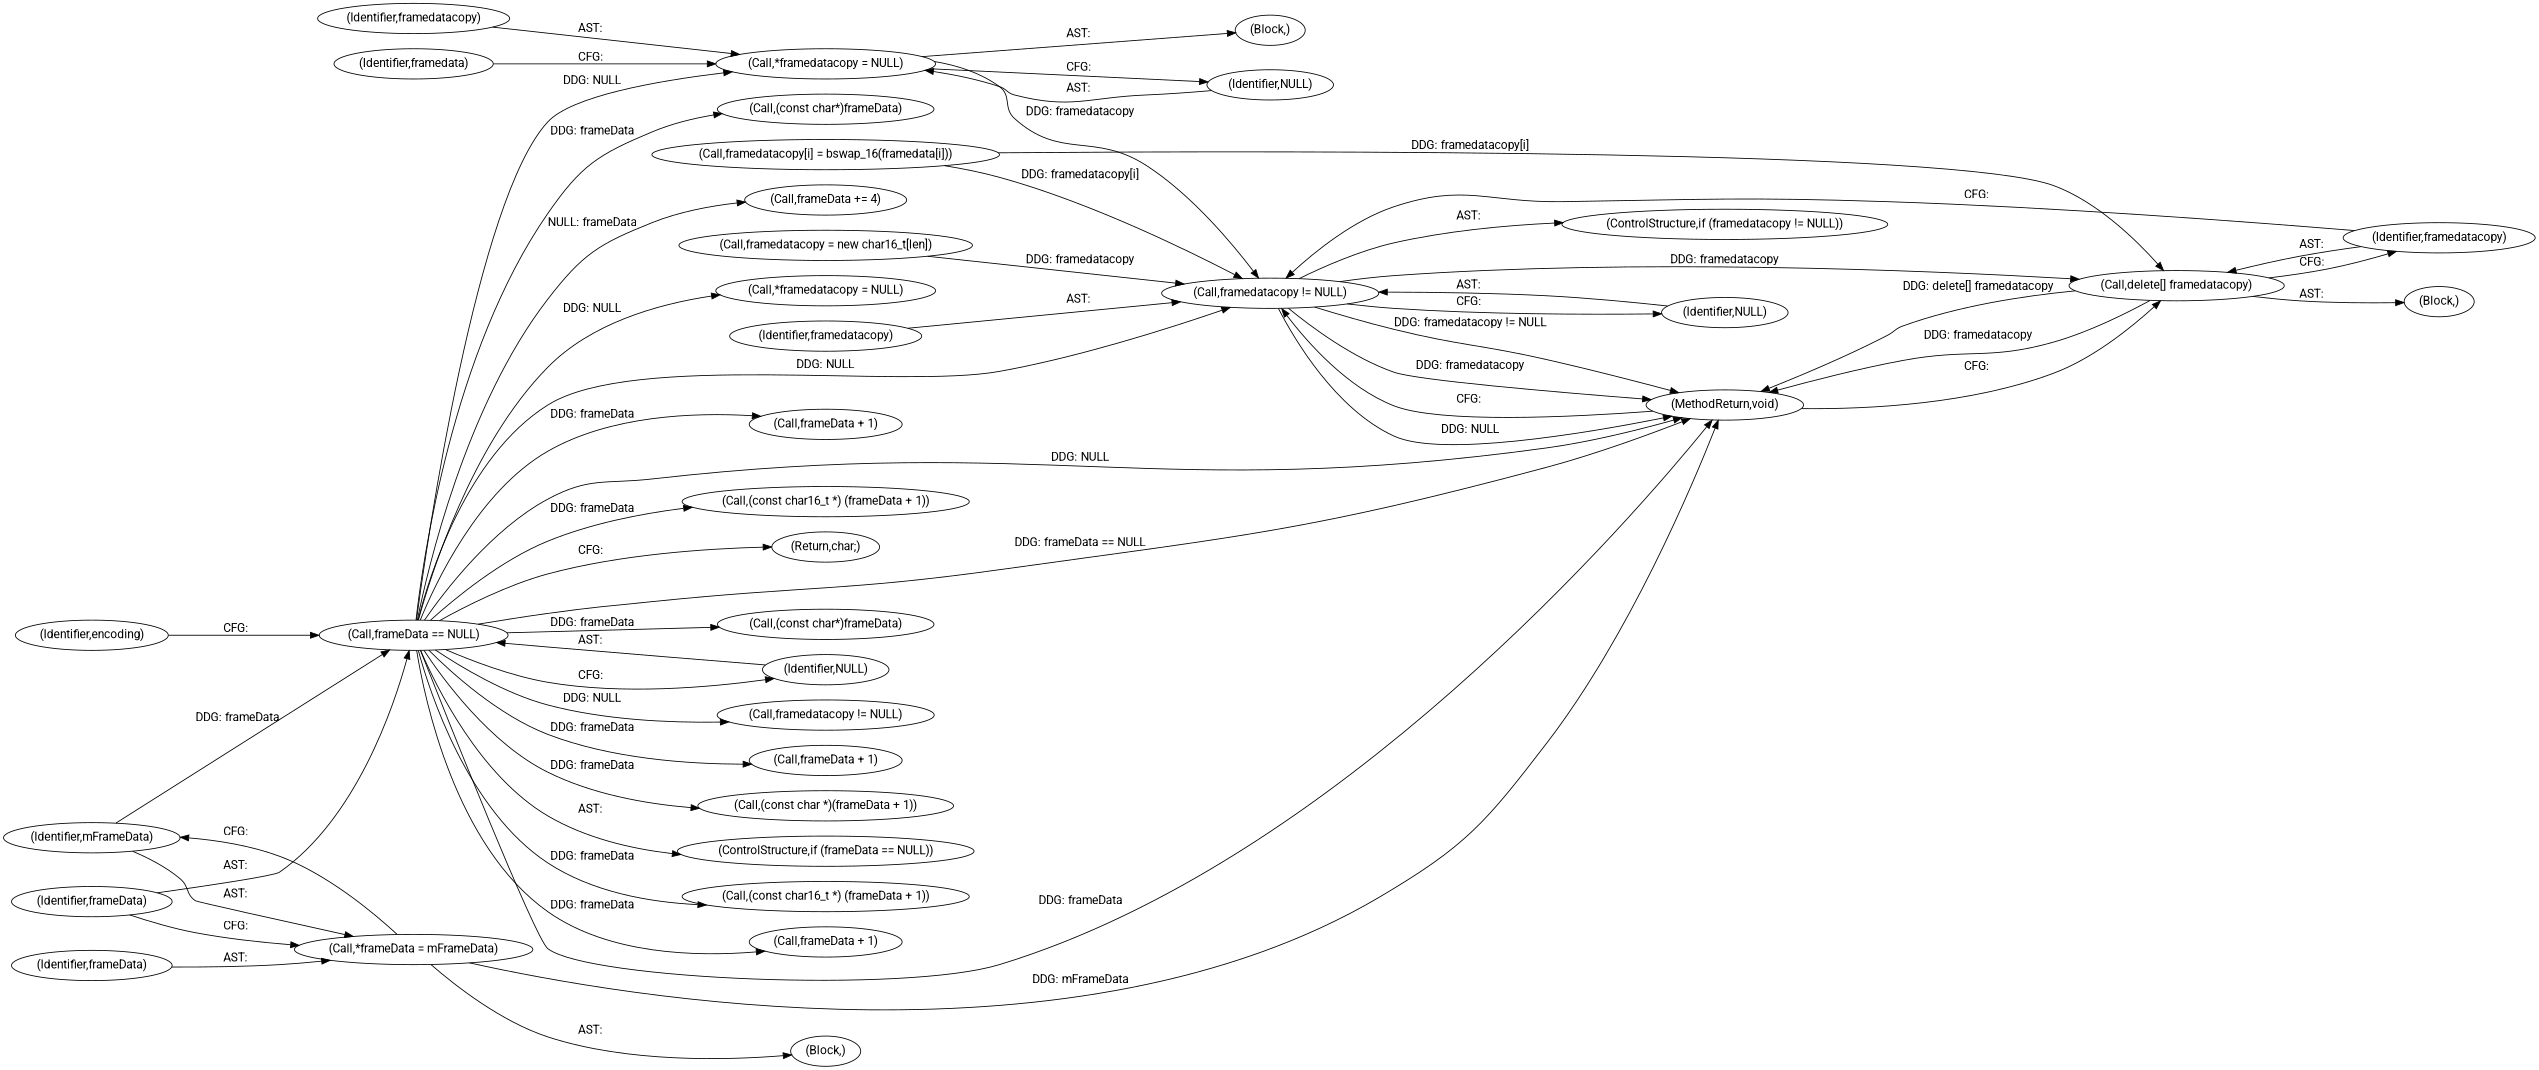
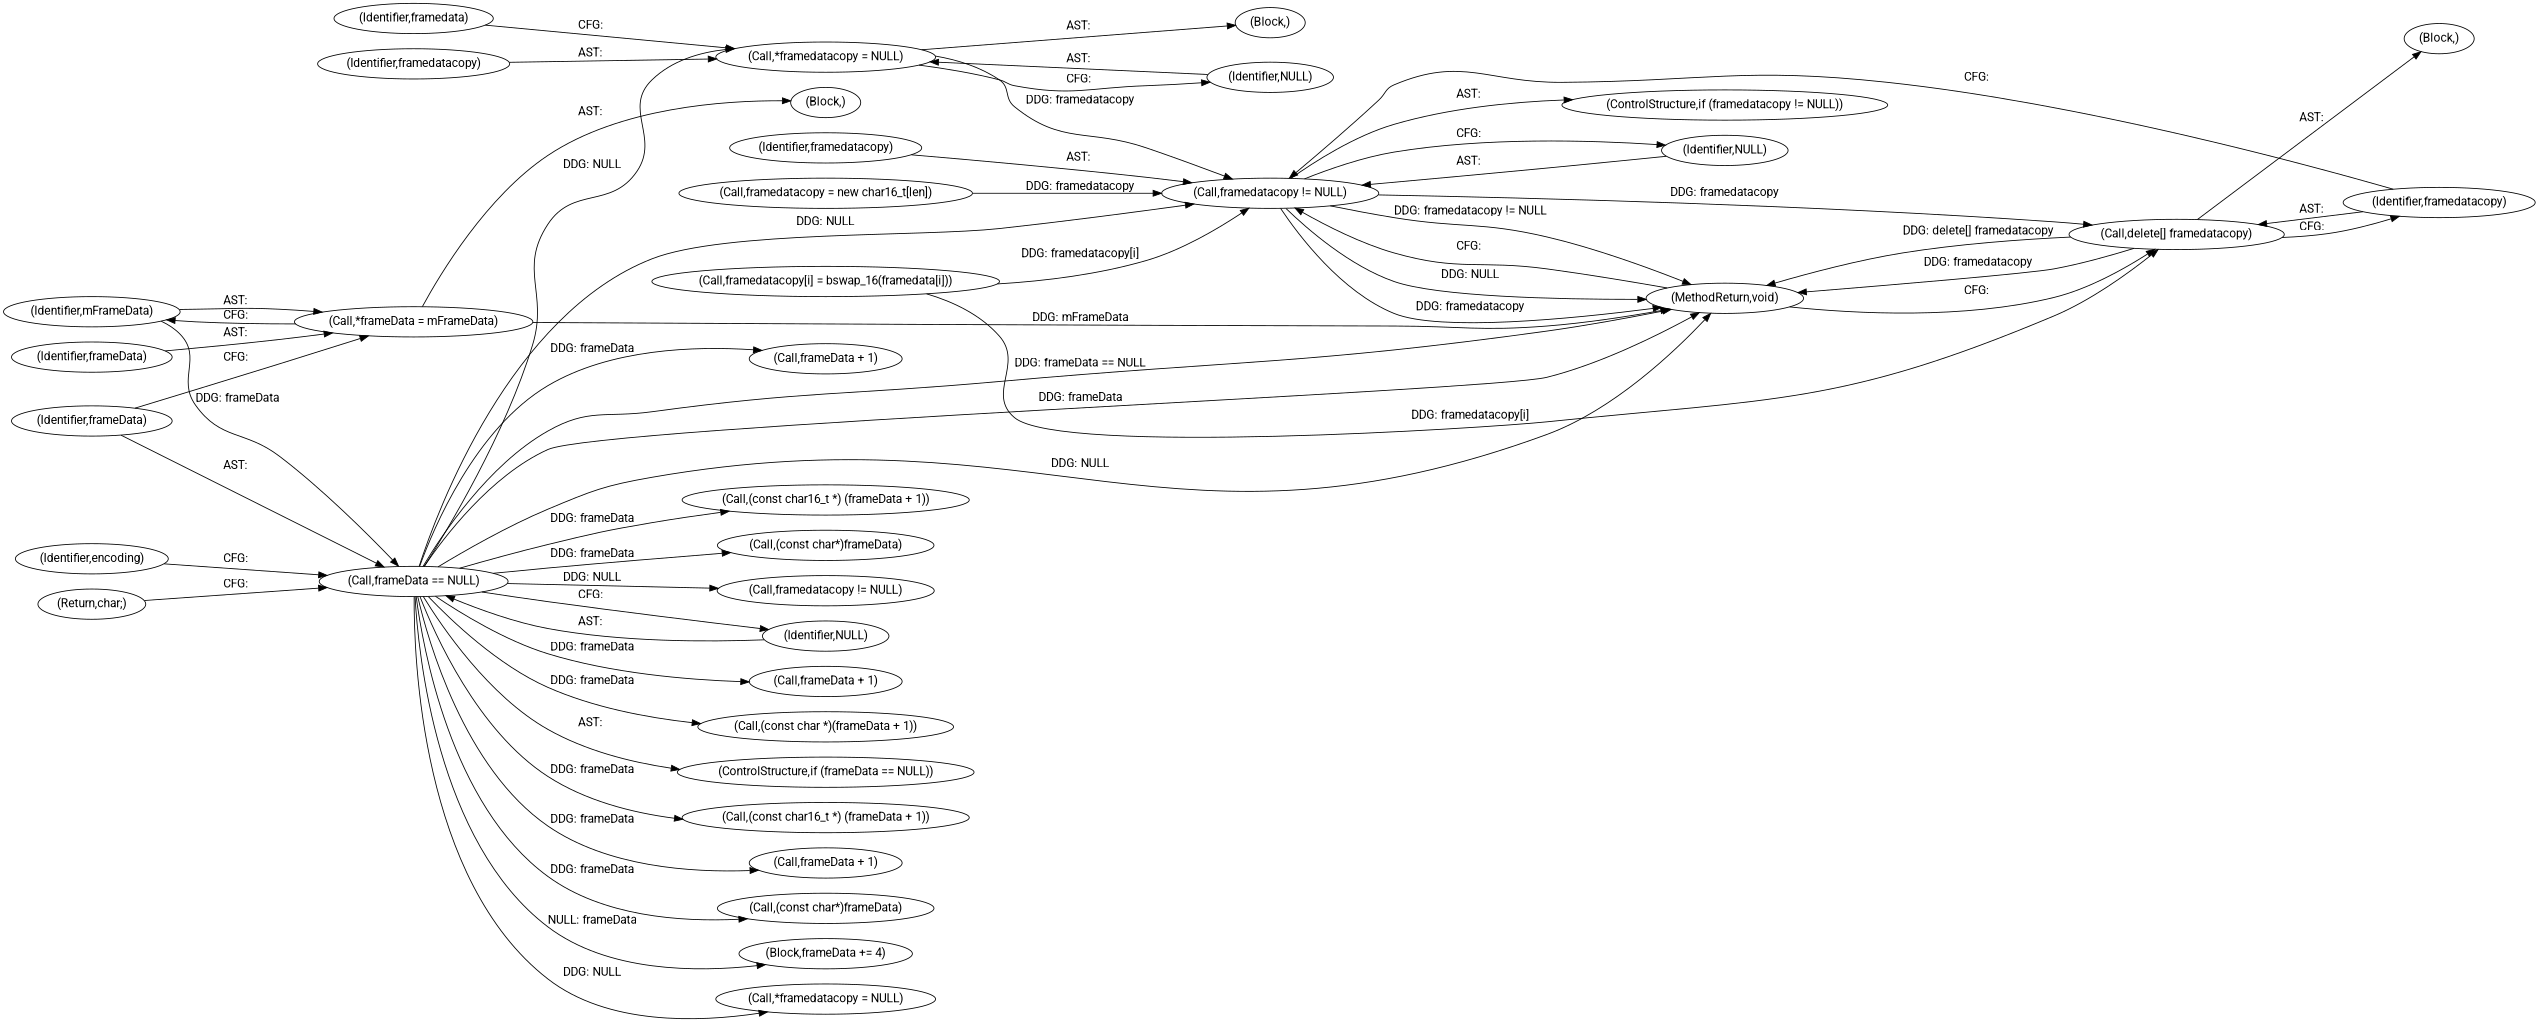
(826, 200) -> (826, 954)
(596, 563) -> (231, 594)
